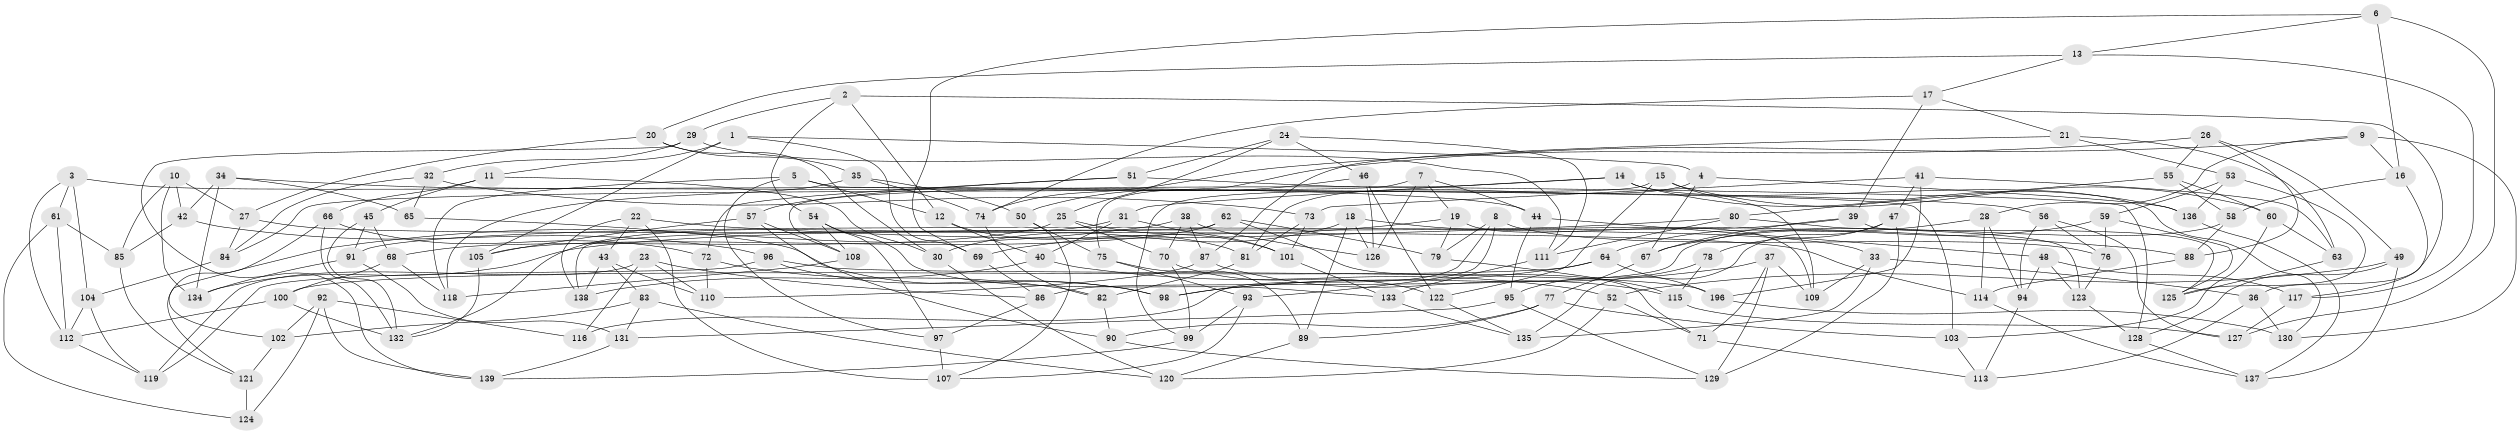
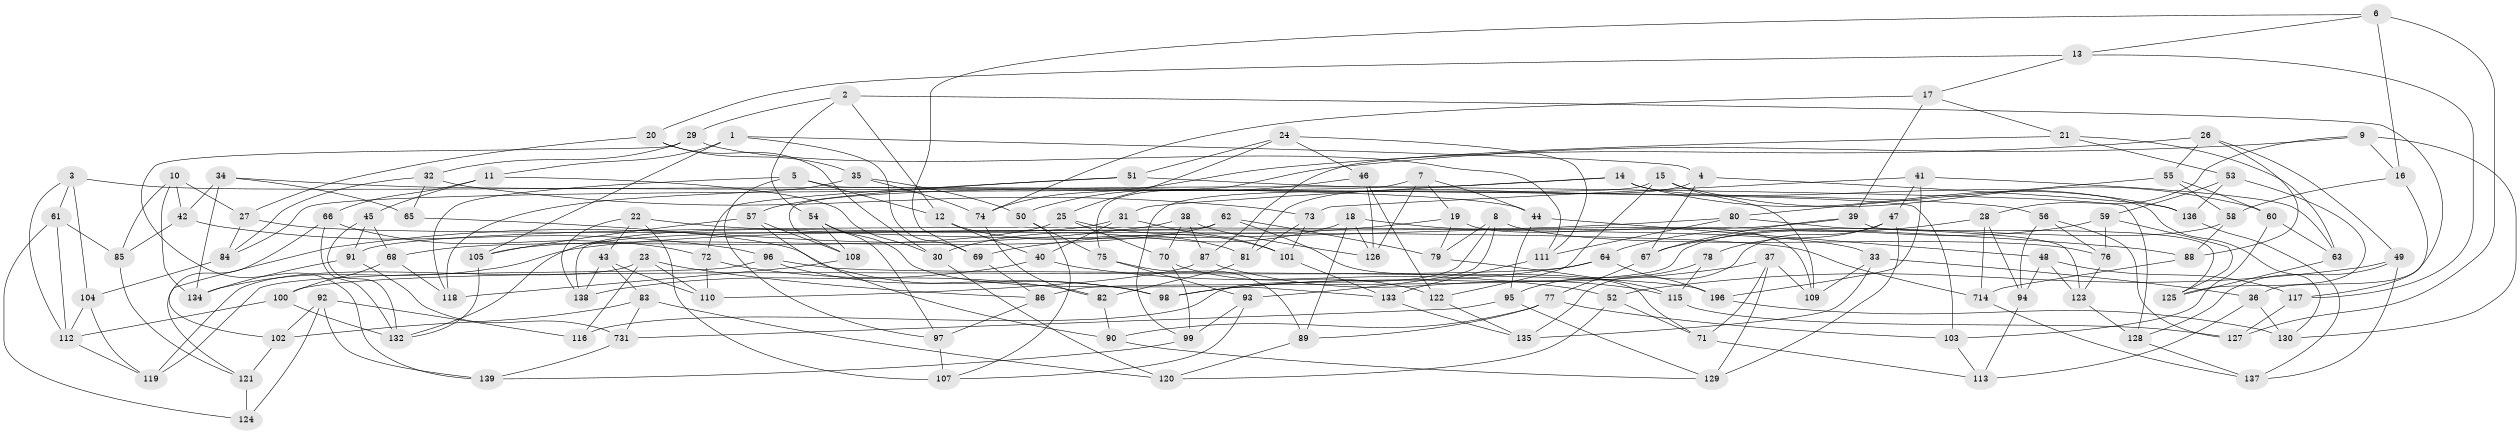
(1981, 298) -> (1981, 298)
(622, 339) -> (622, 339)
